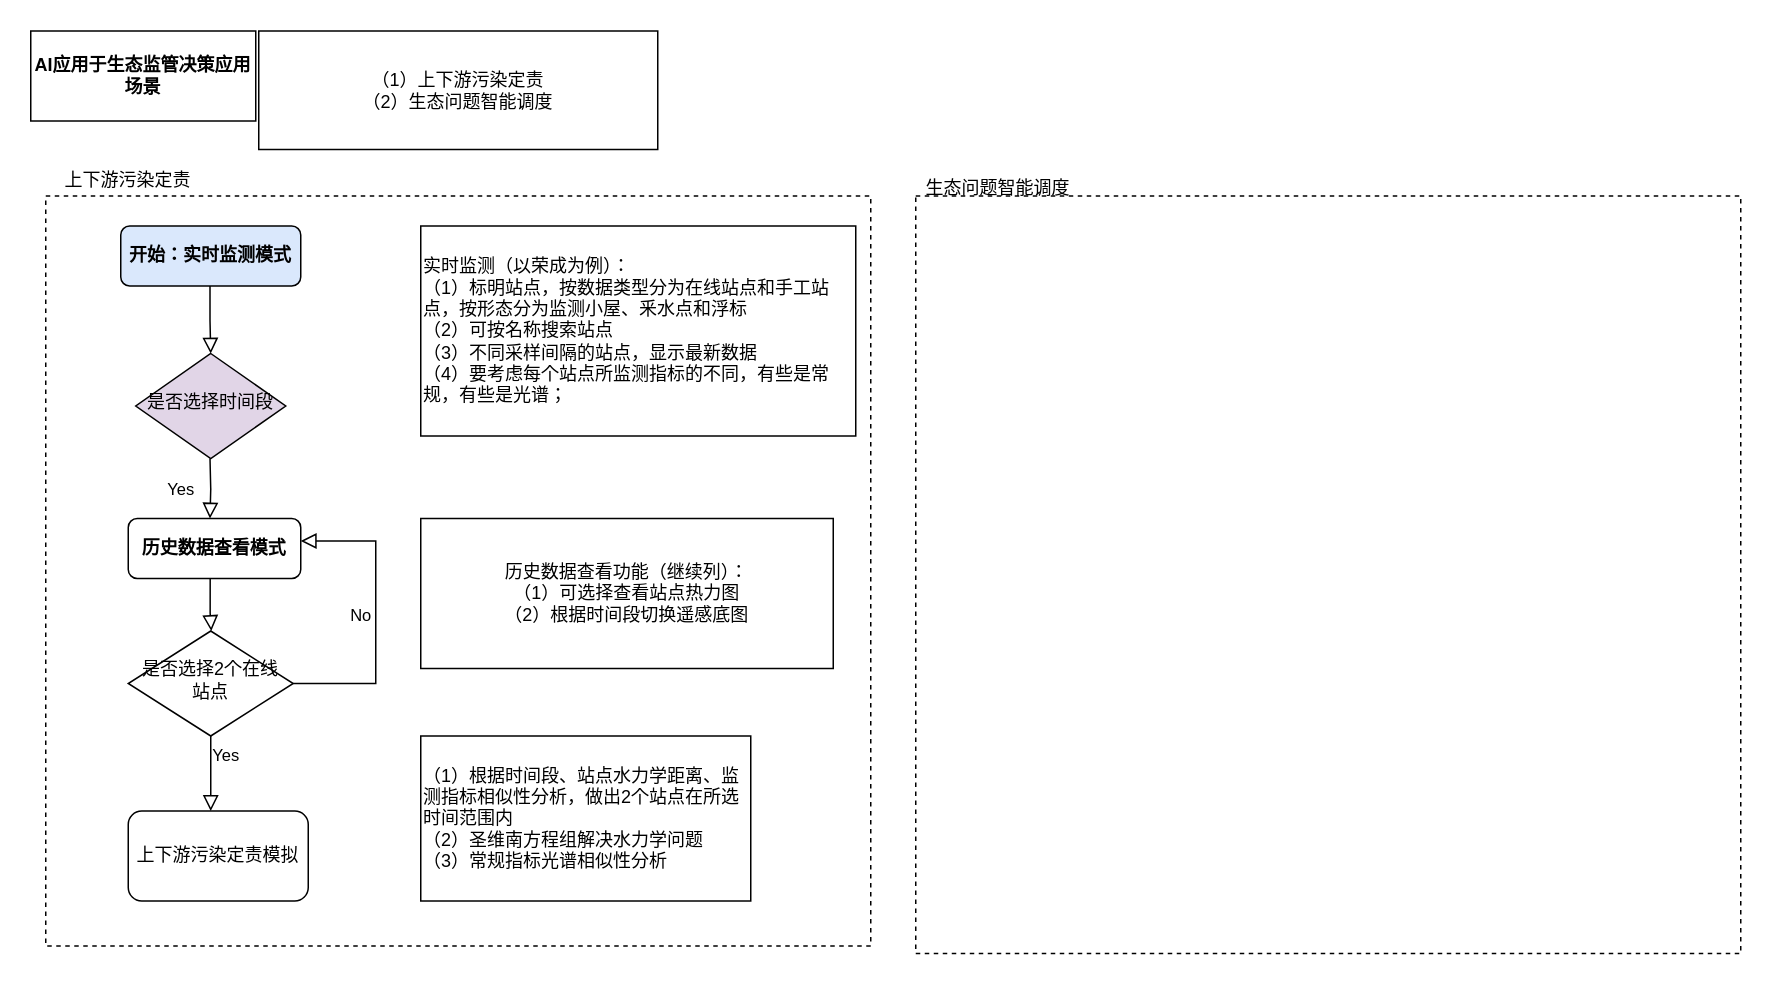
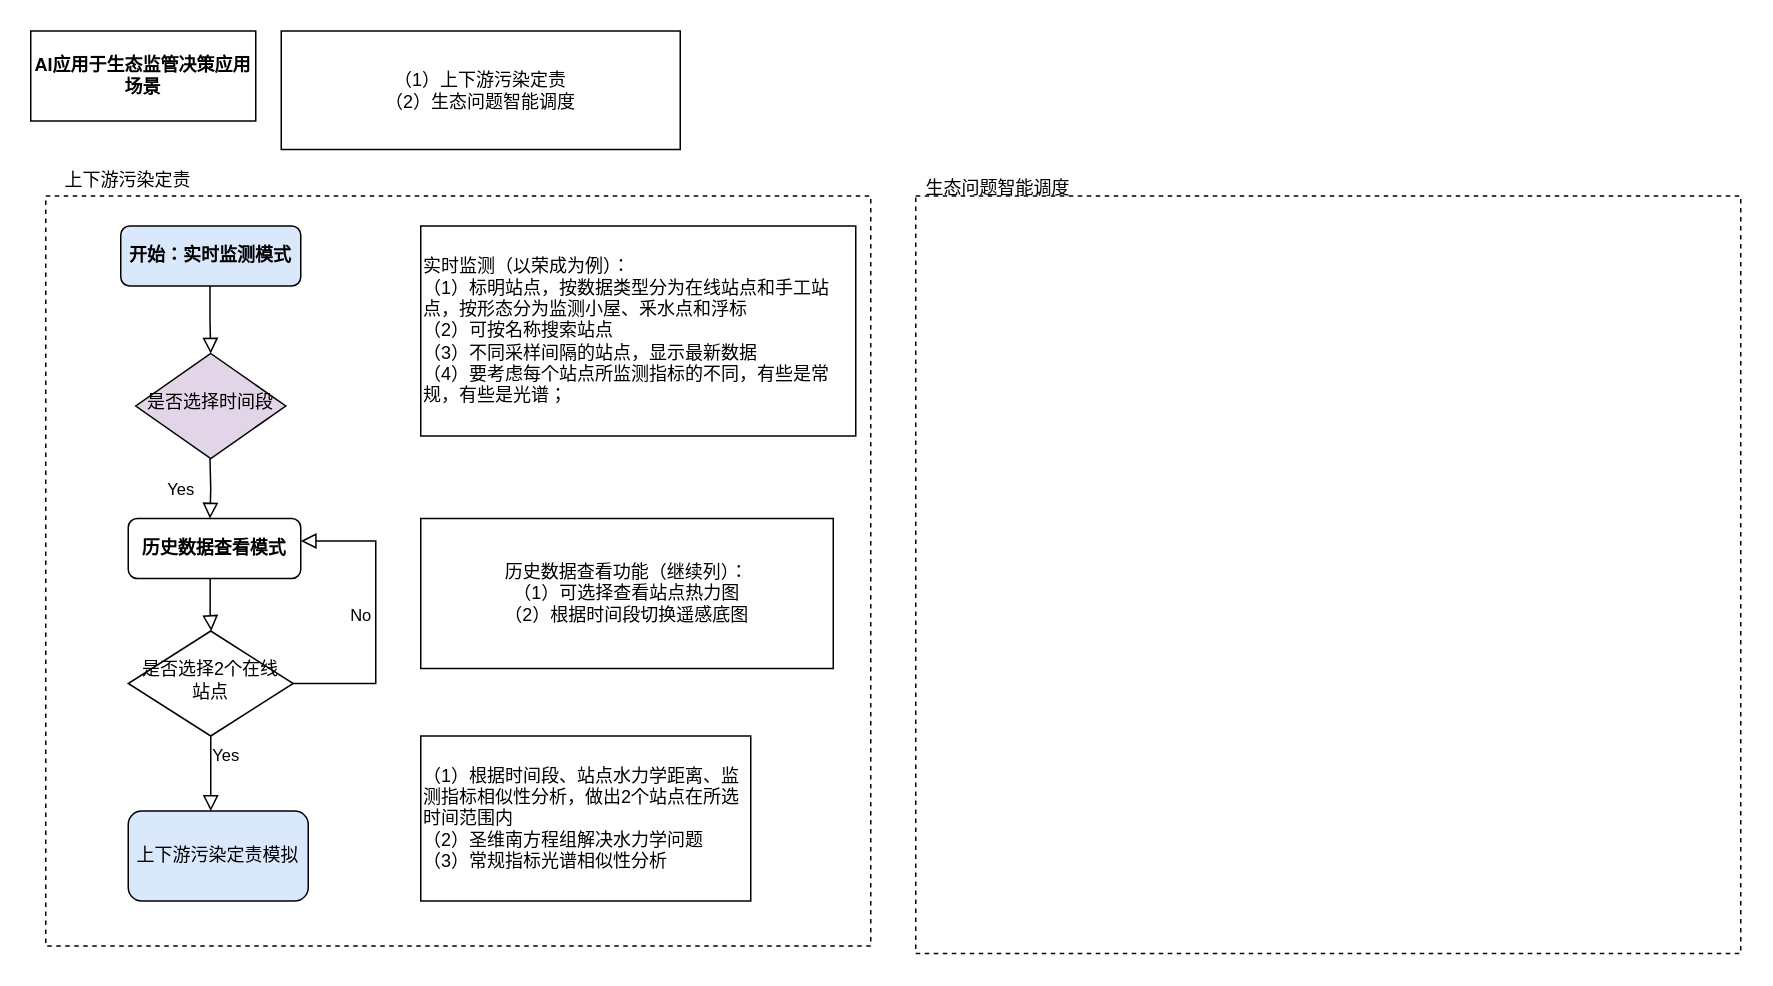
(458, 90) -> (481, 90)
(218, 856) -> (218, 856)
